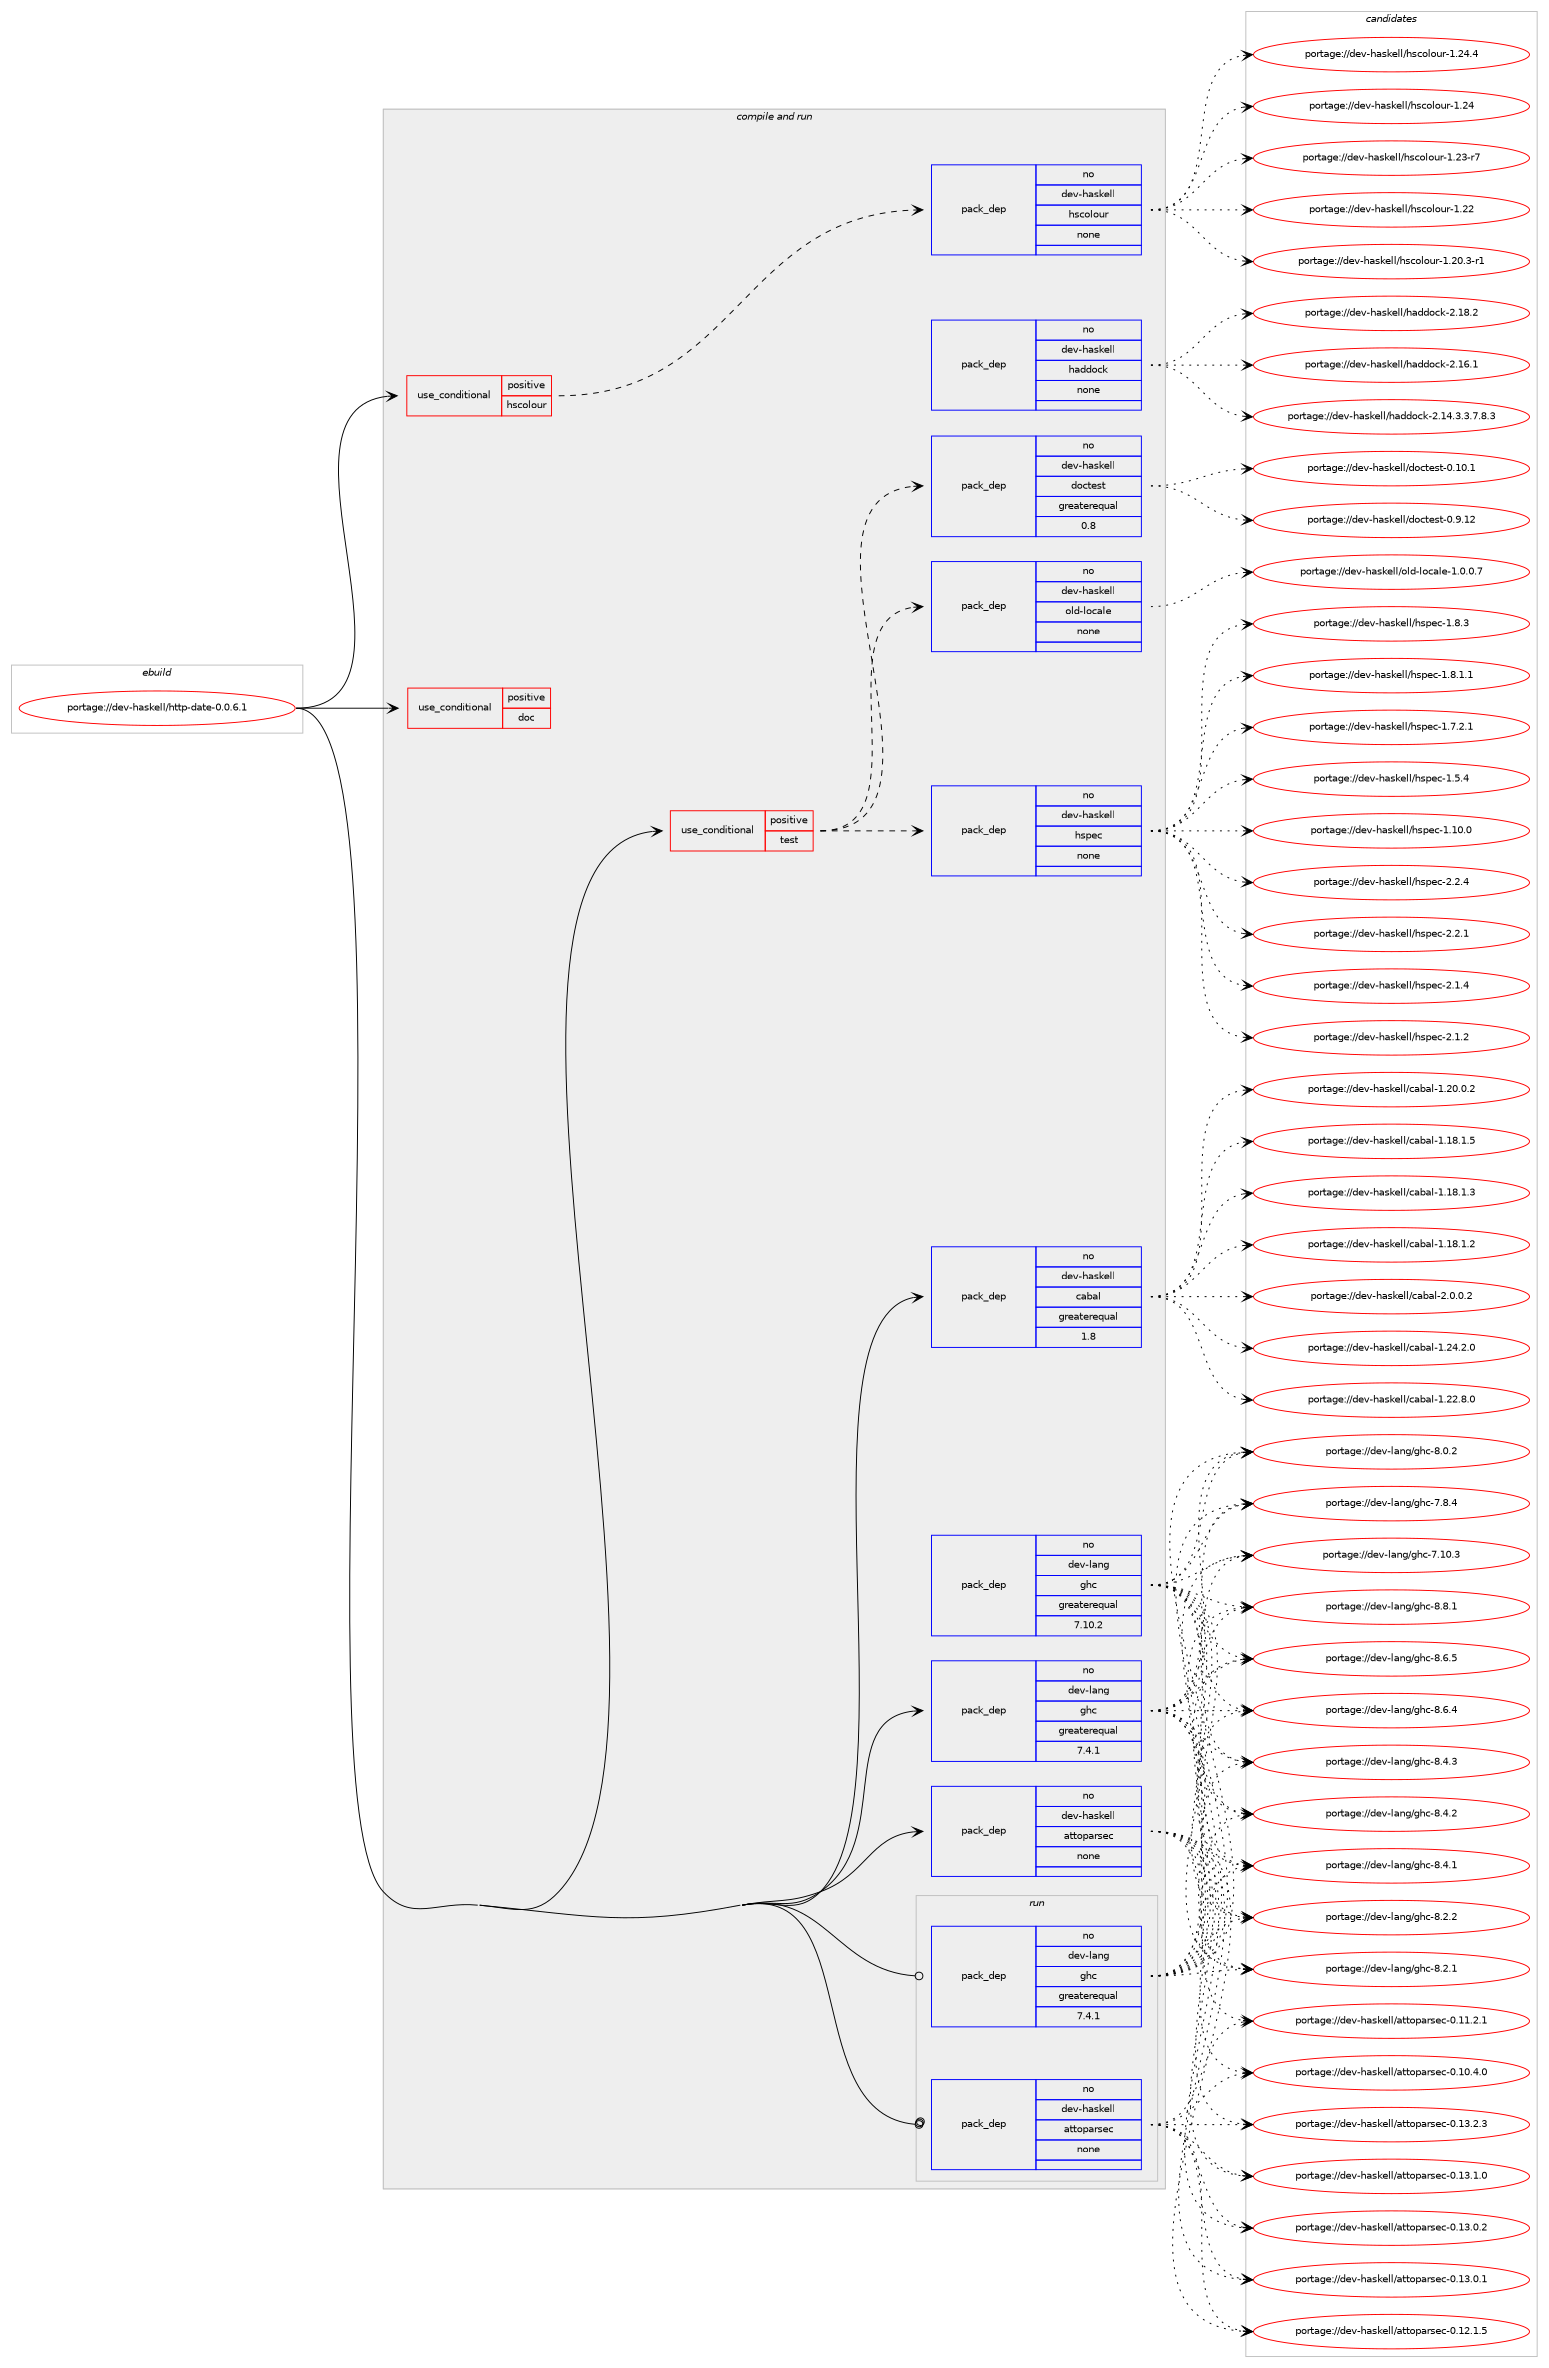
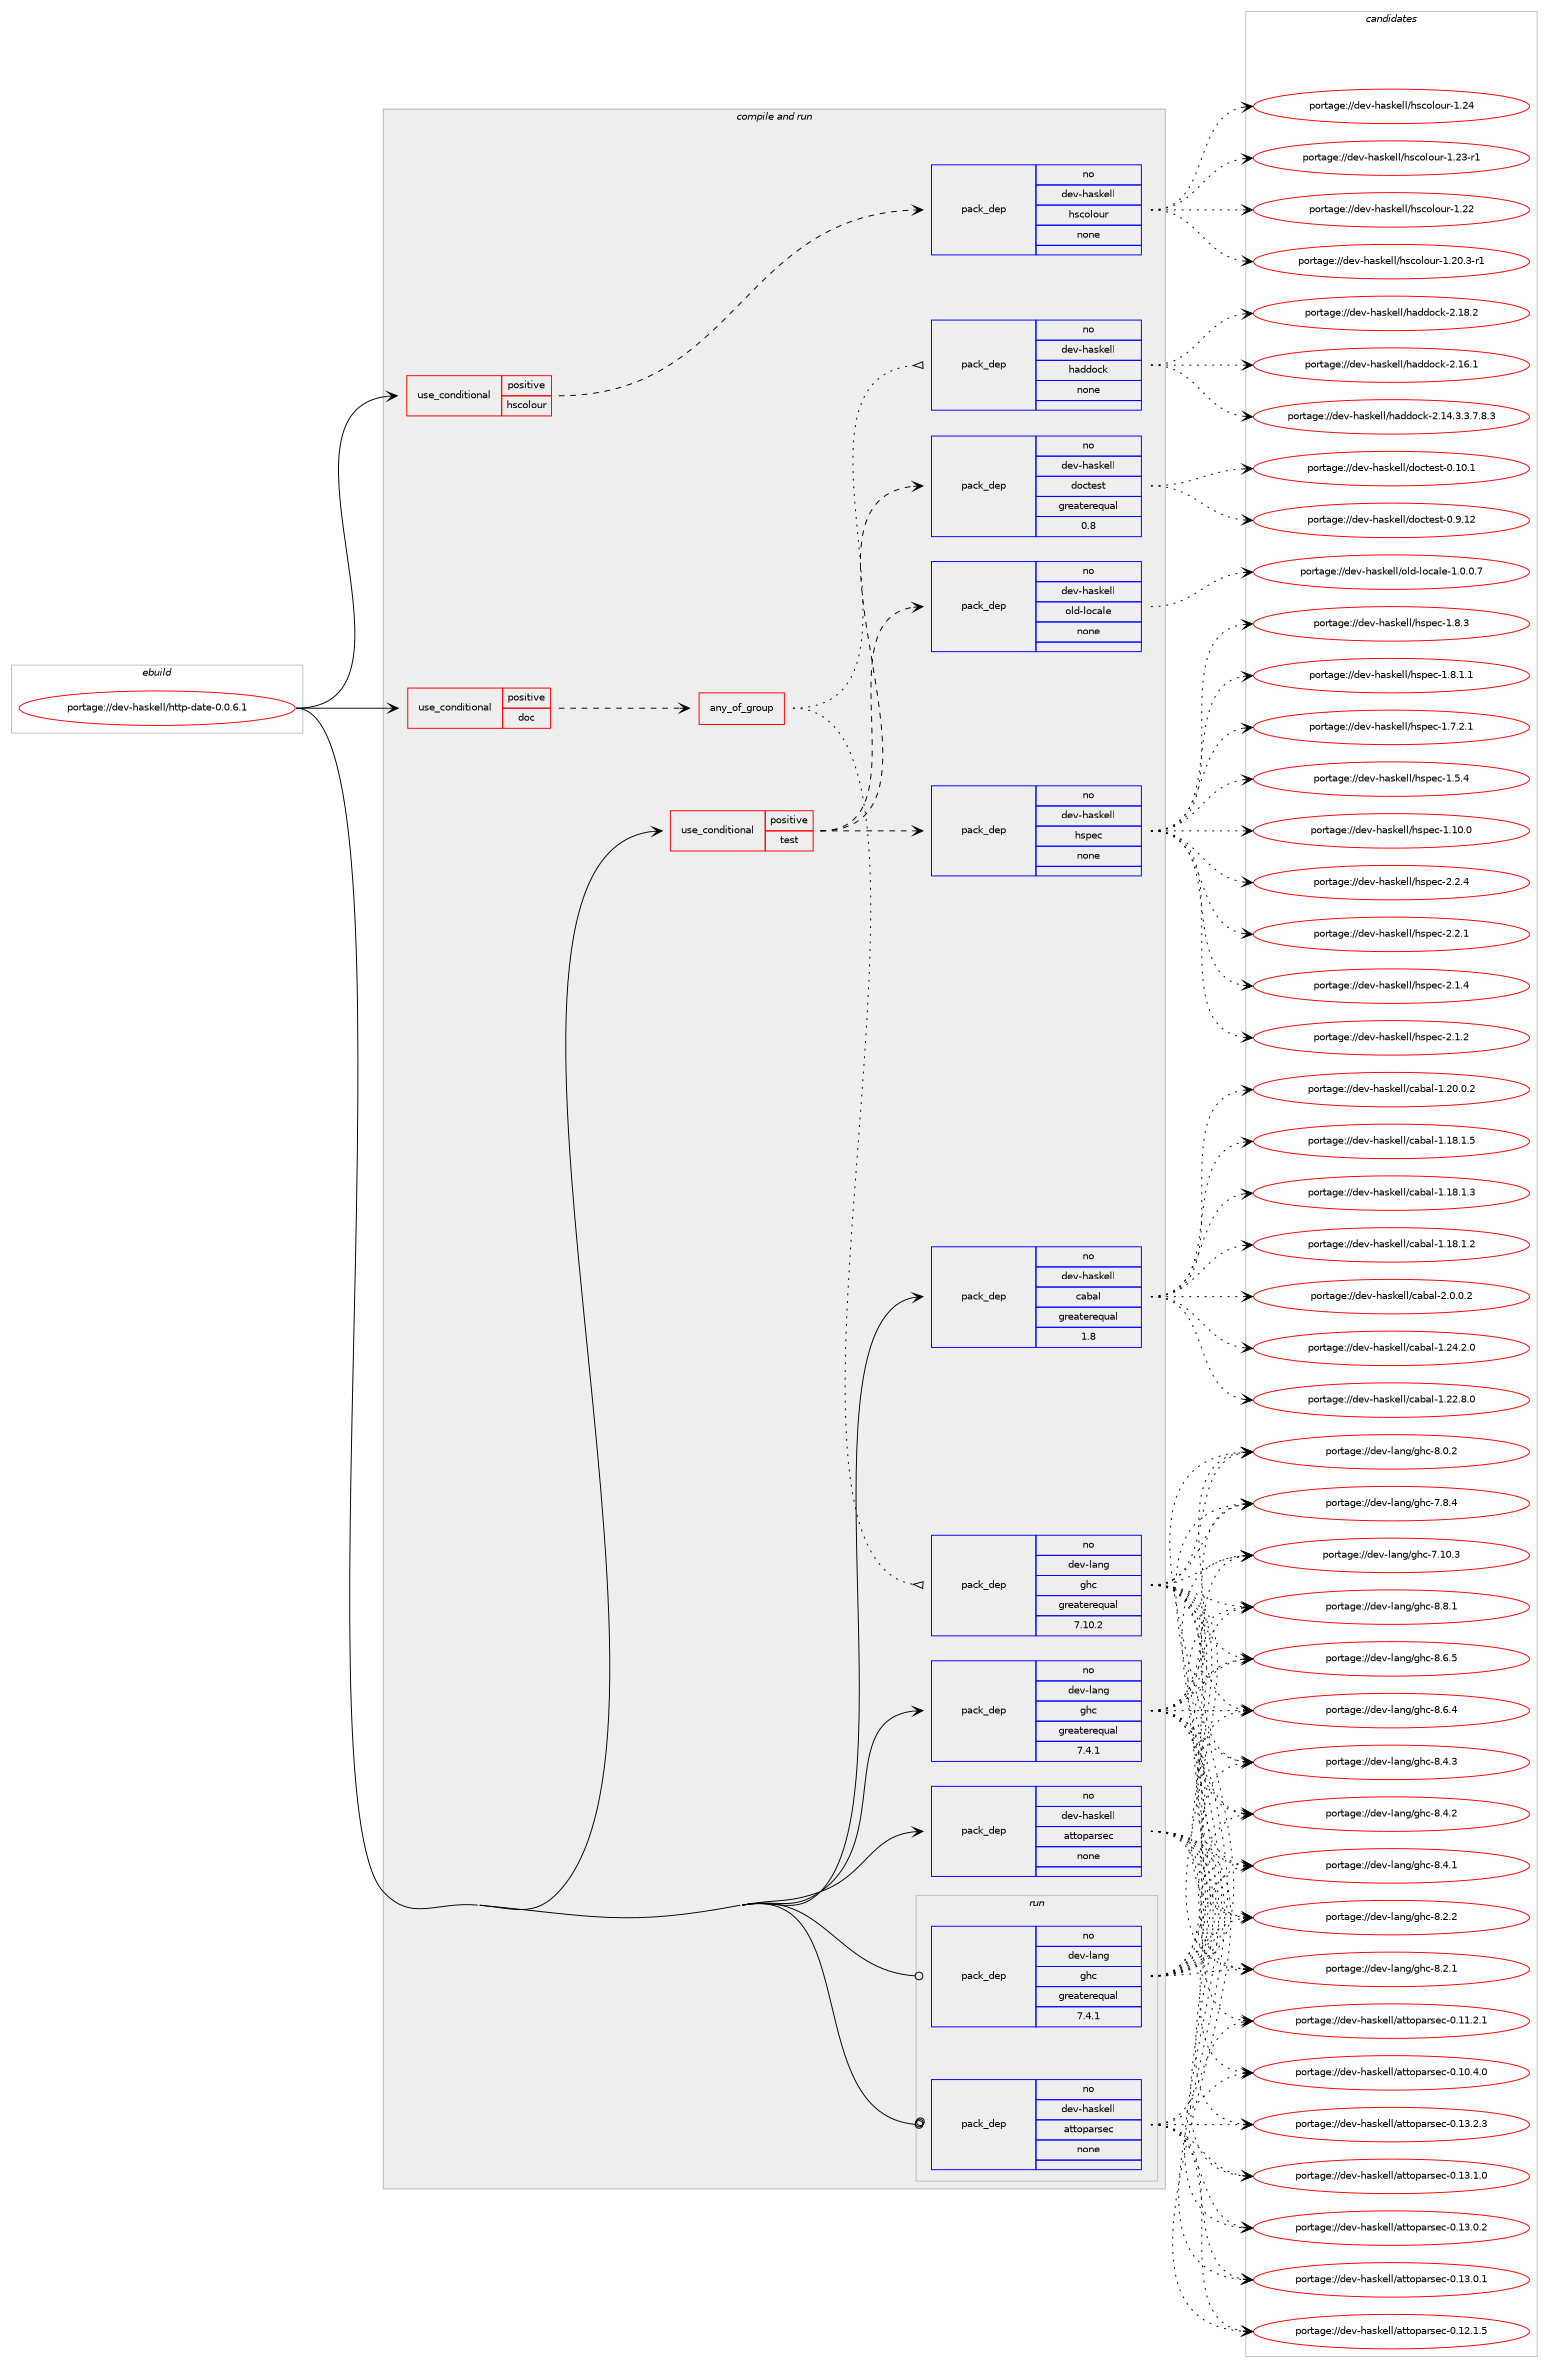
(1392, 55) -> none
(1392, 158) -> (1392, 158)
none -> (741, 708)
